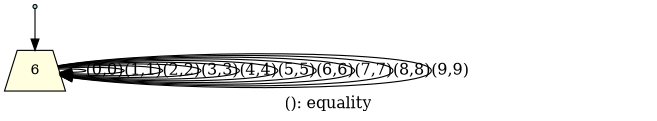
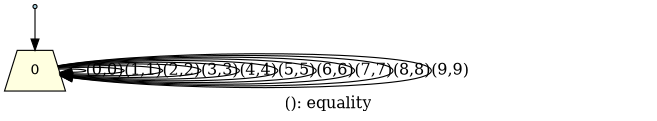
(35, 71) -> (35, 71)
